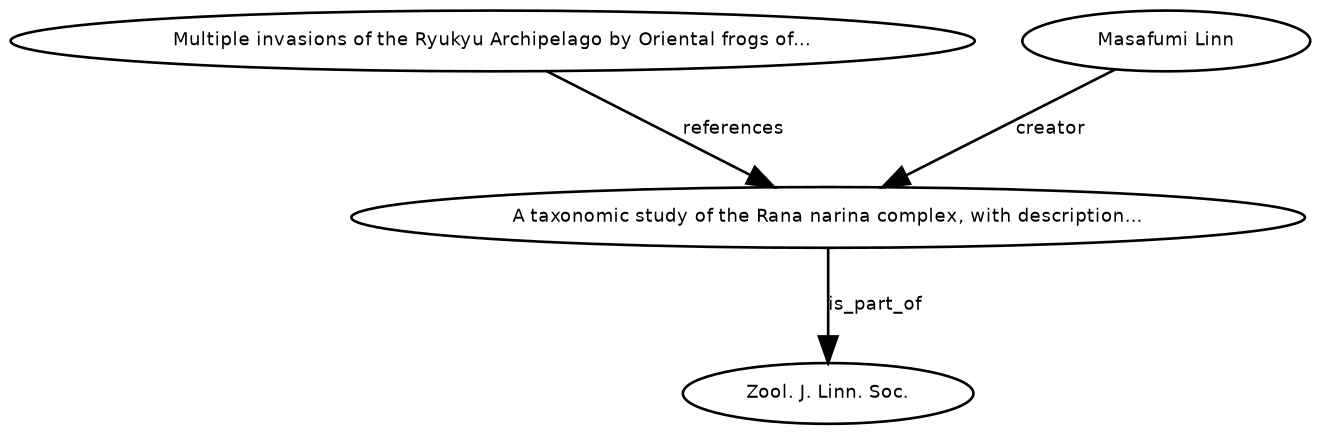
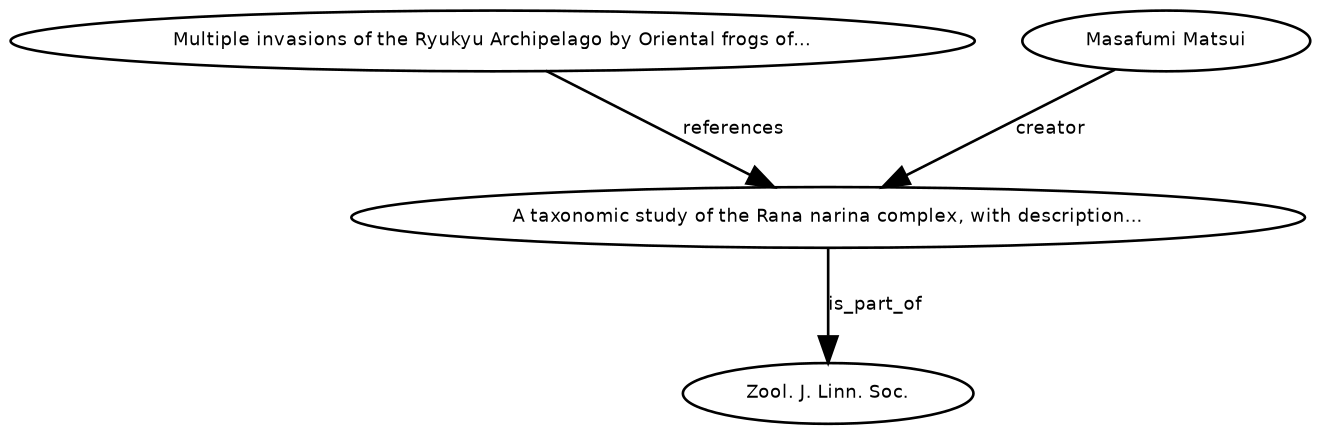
(1166, 41) -> (1166, 41)
